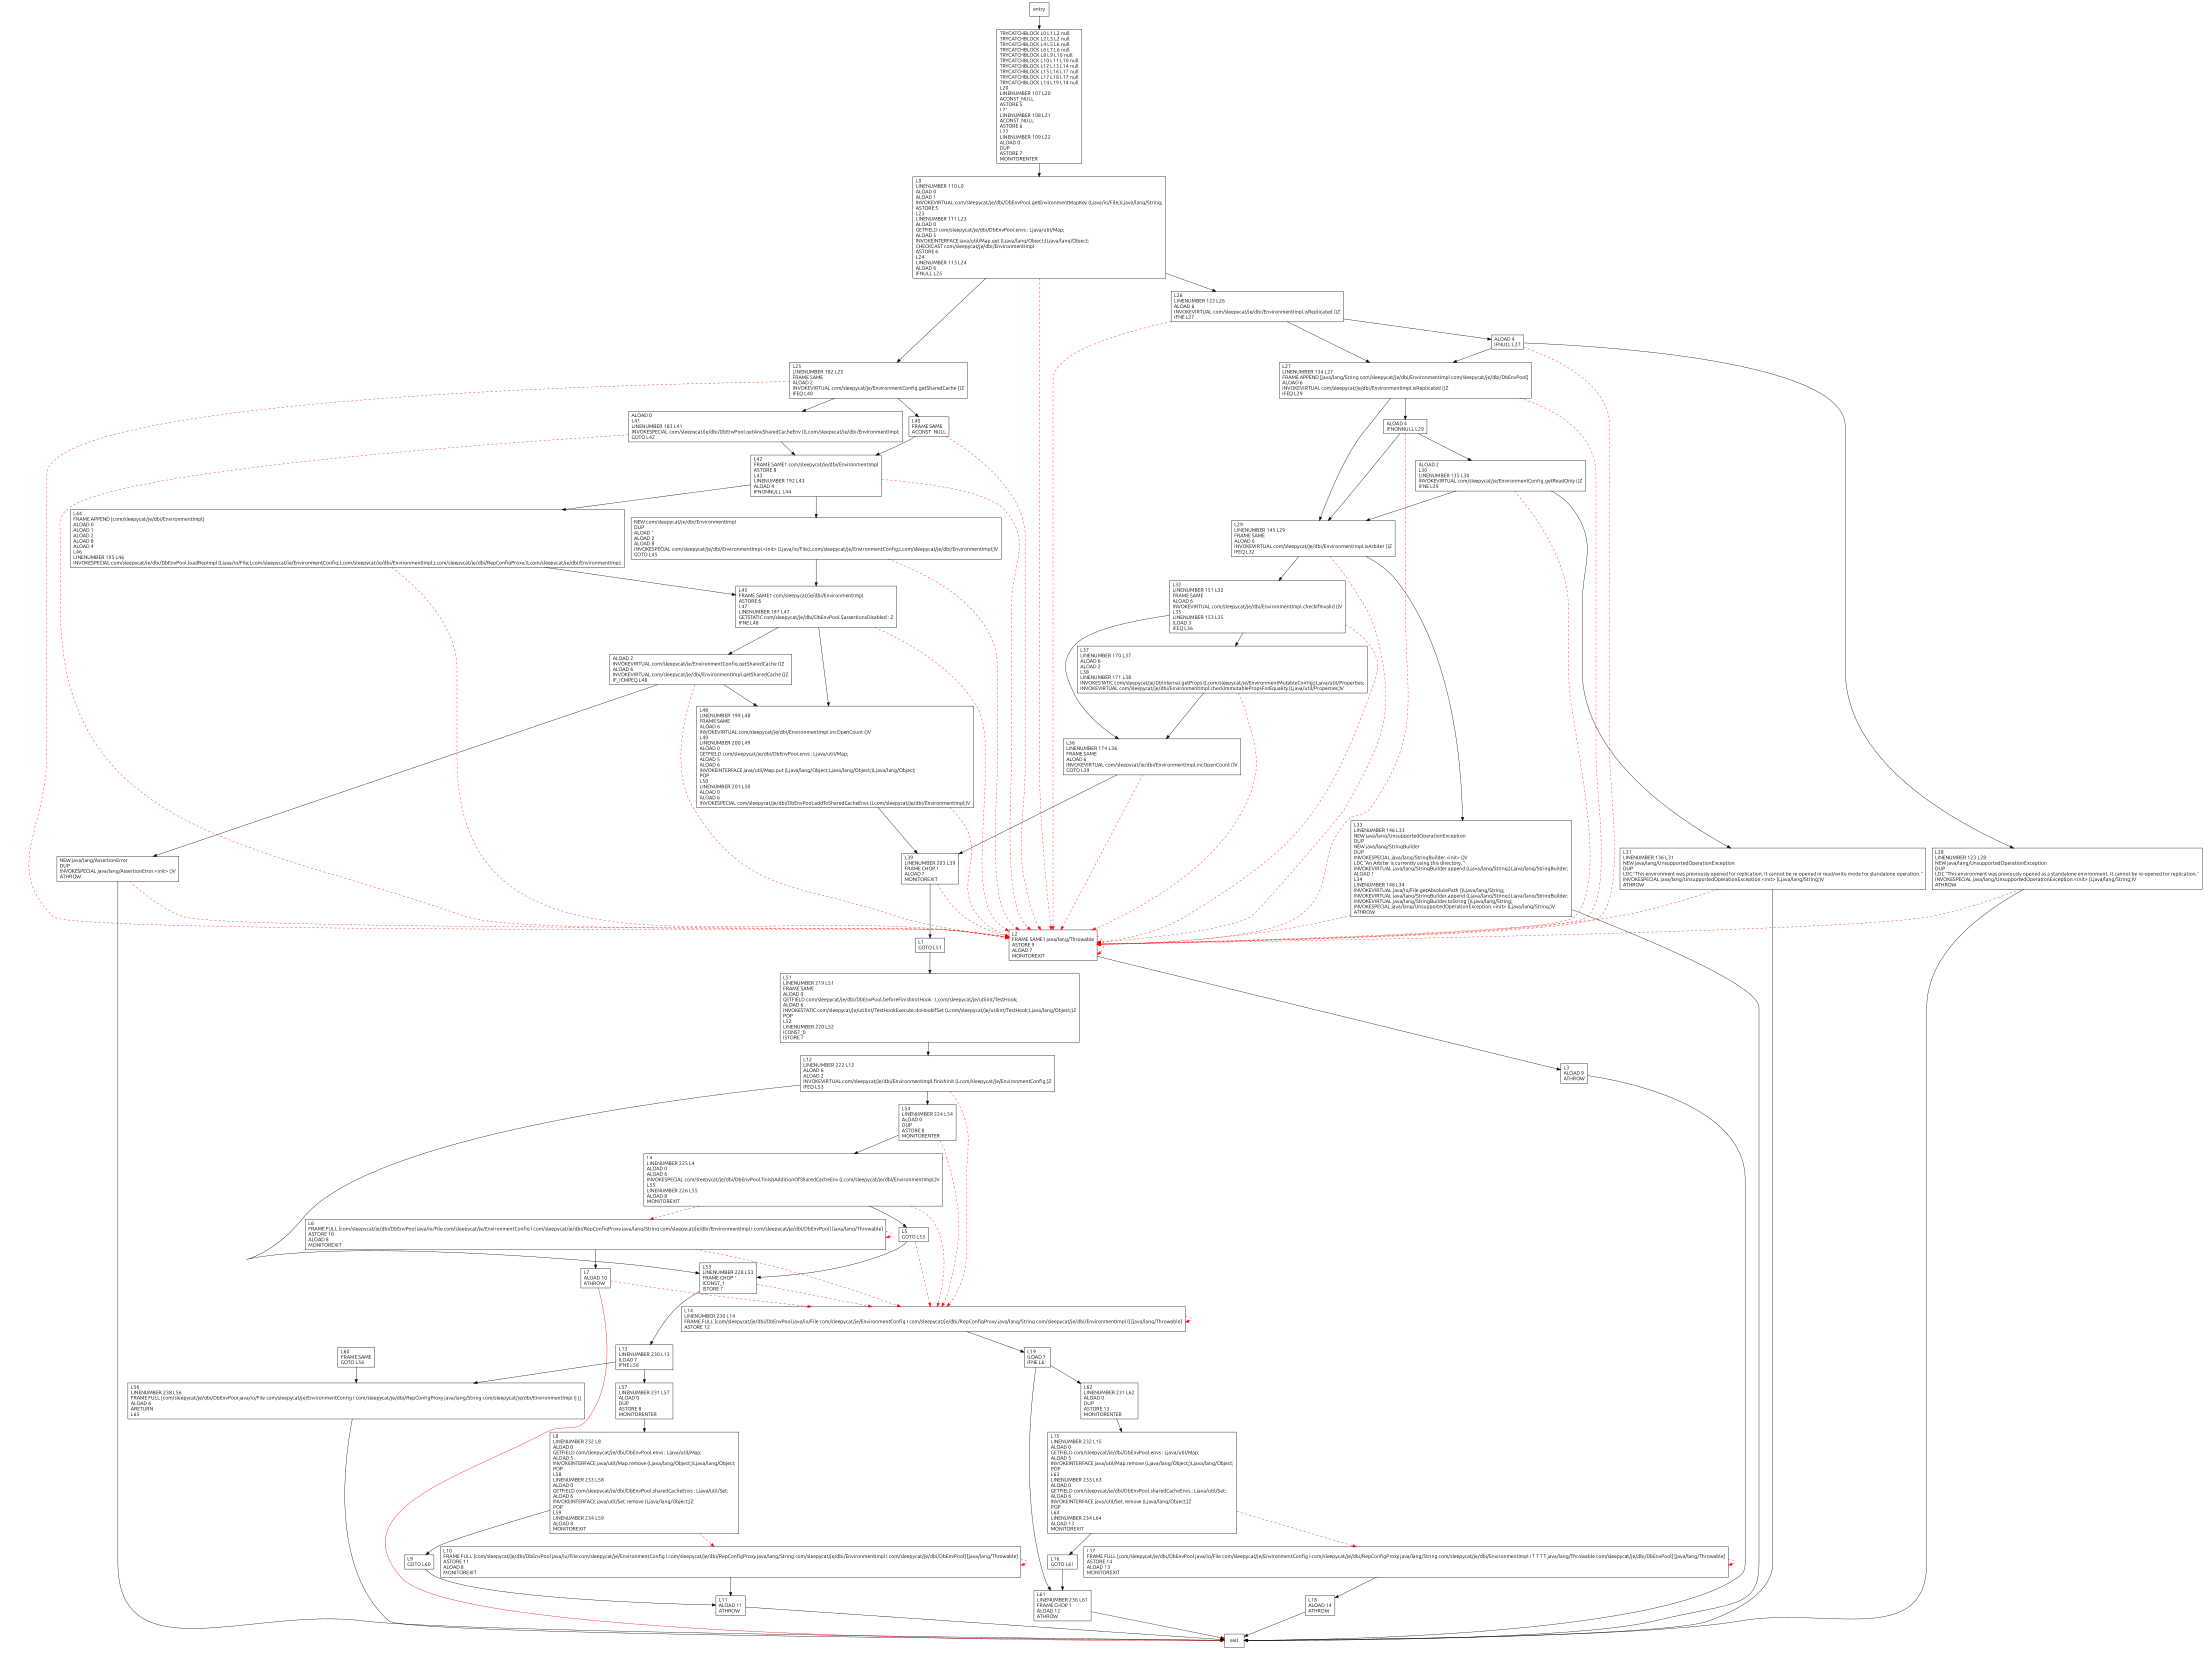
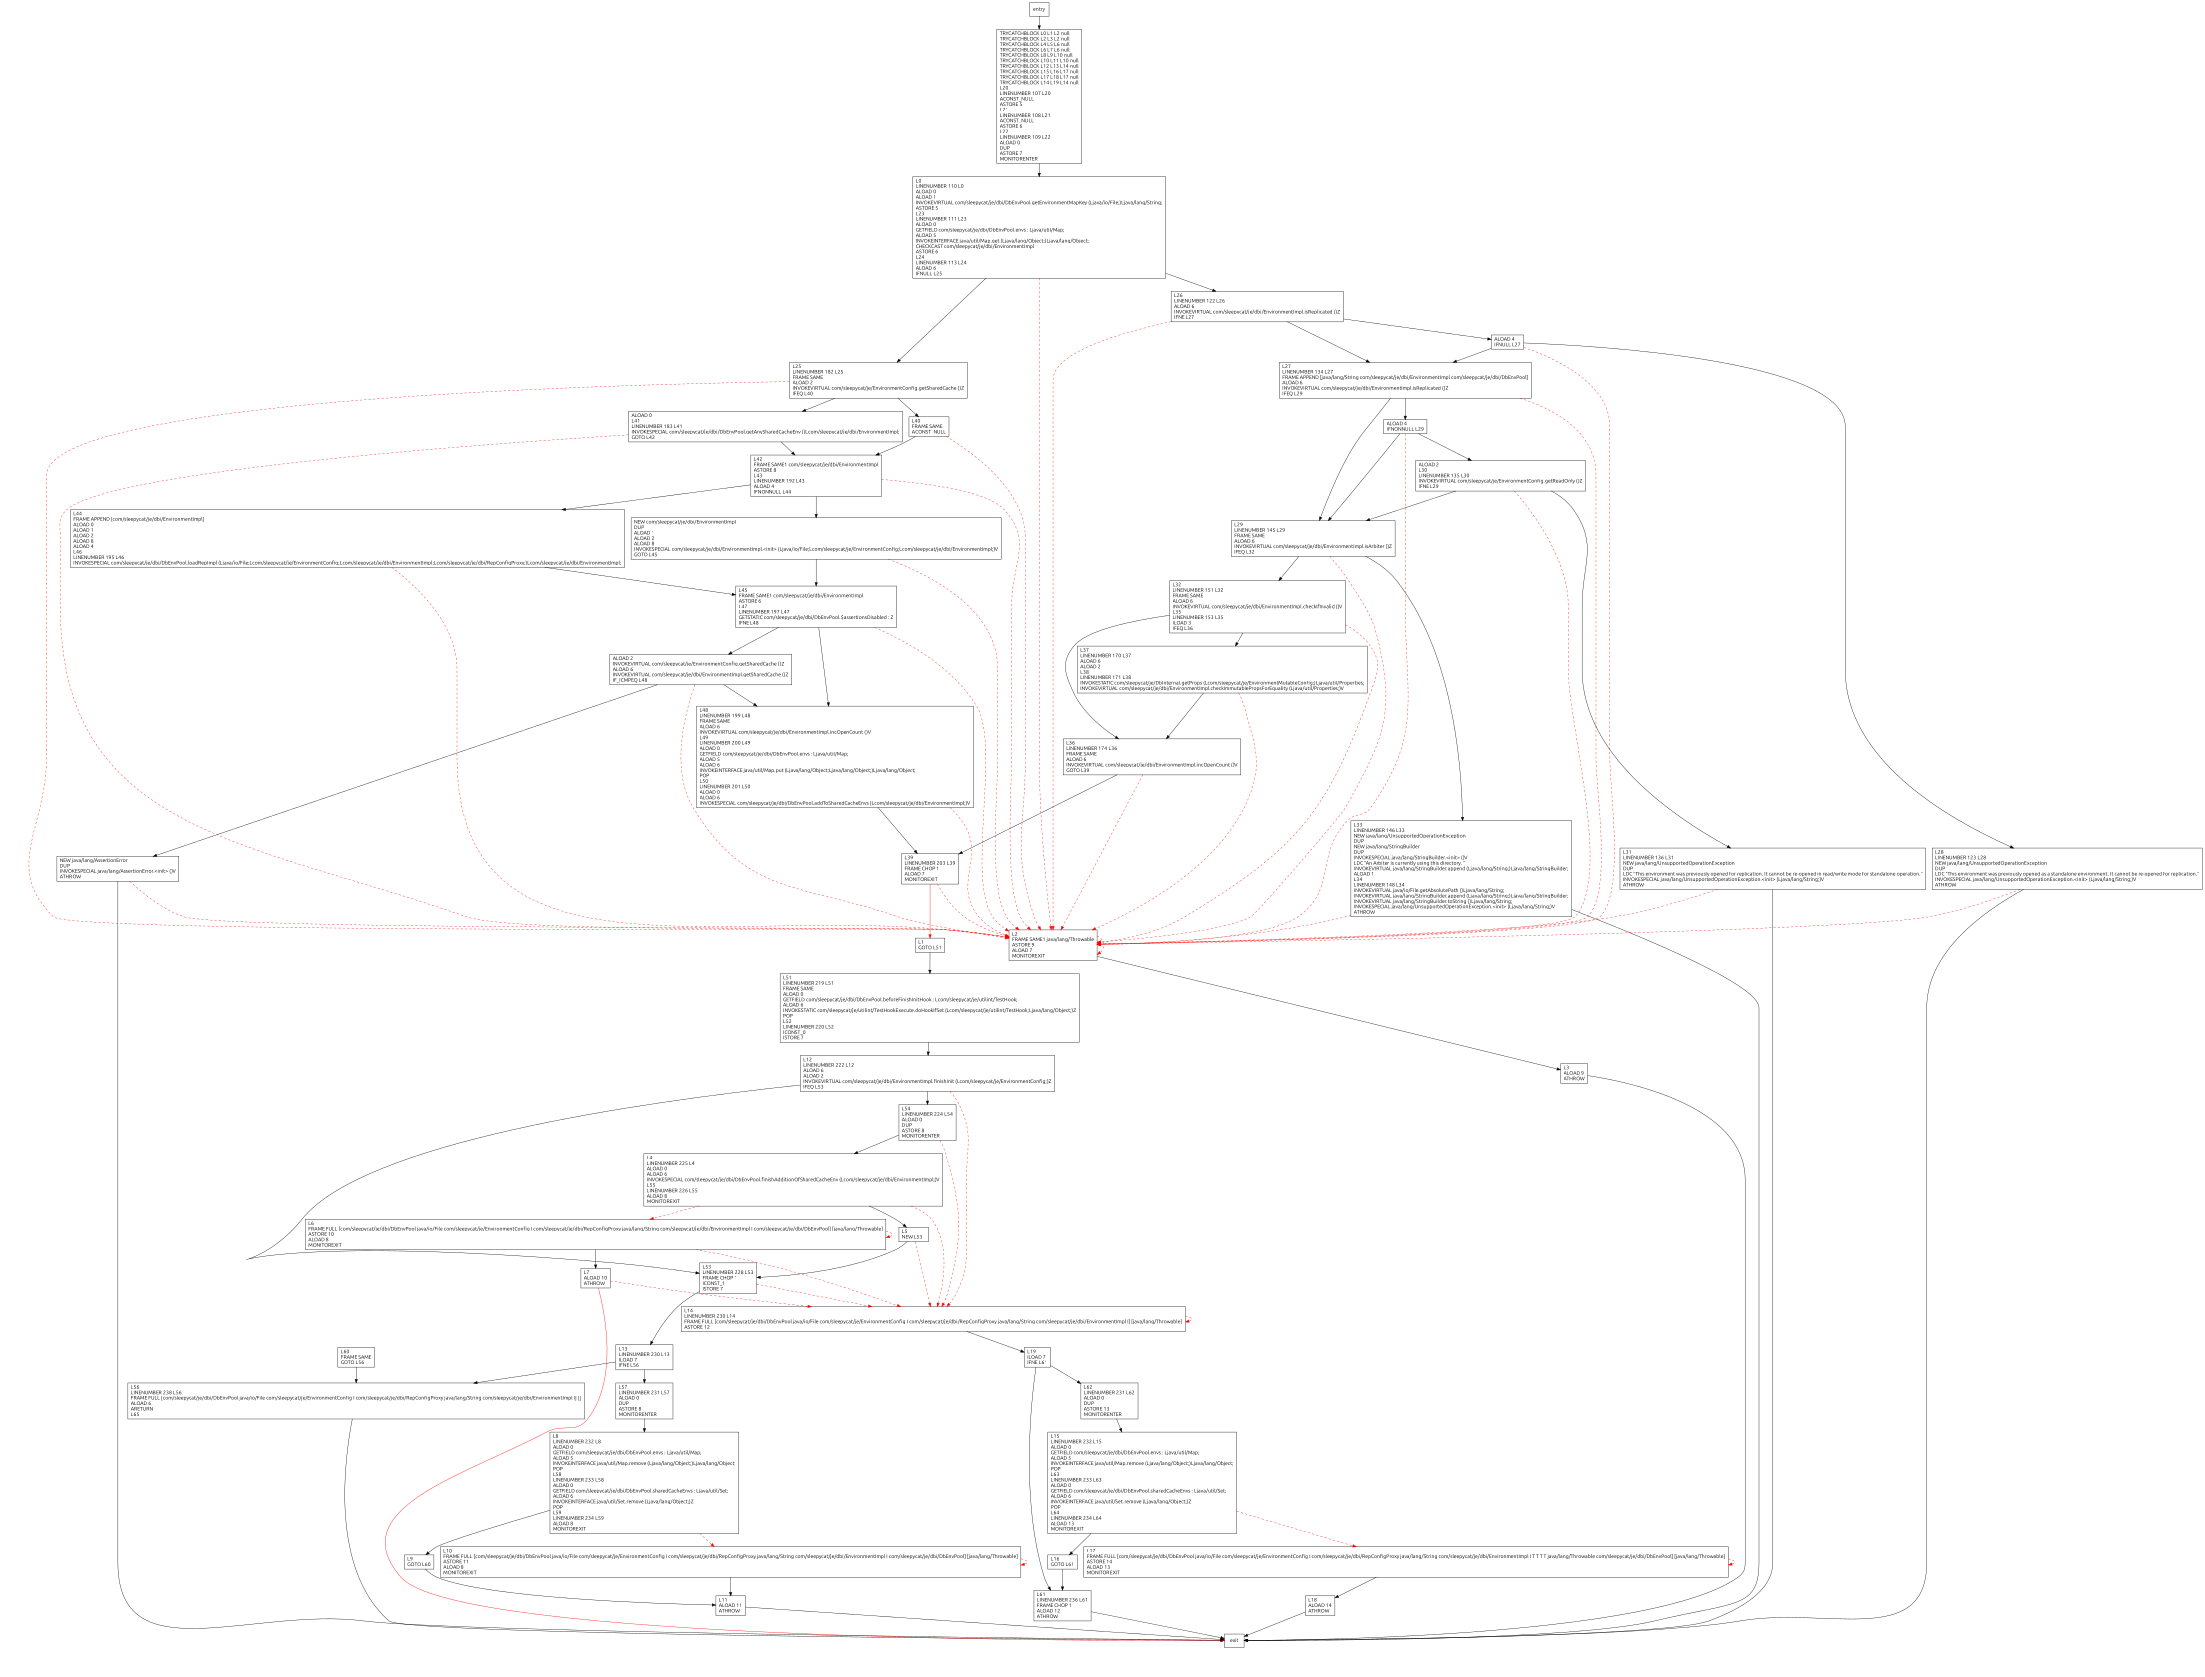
(930, 909) -> (930, 909)
(914, 1234) -> (914, 1234)
